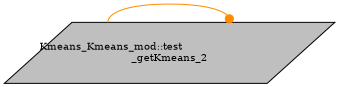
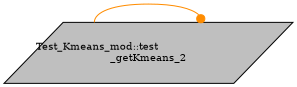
(170, 53) -> (148, 53)
